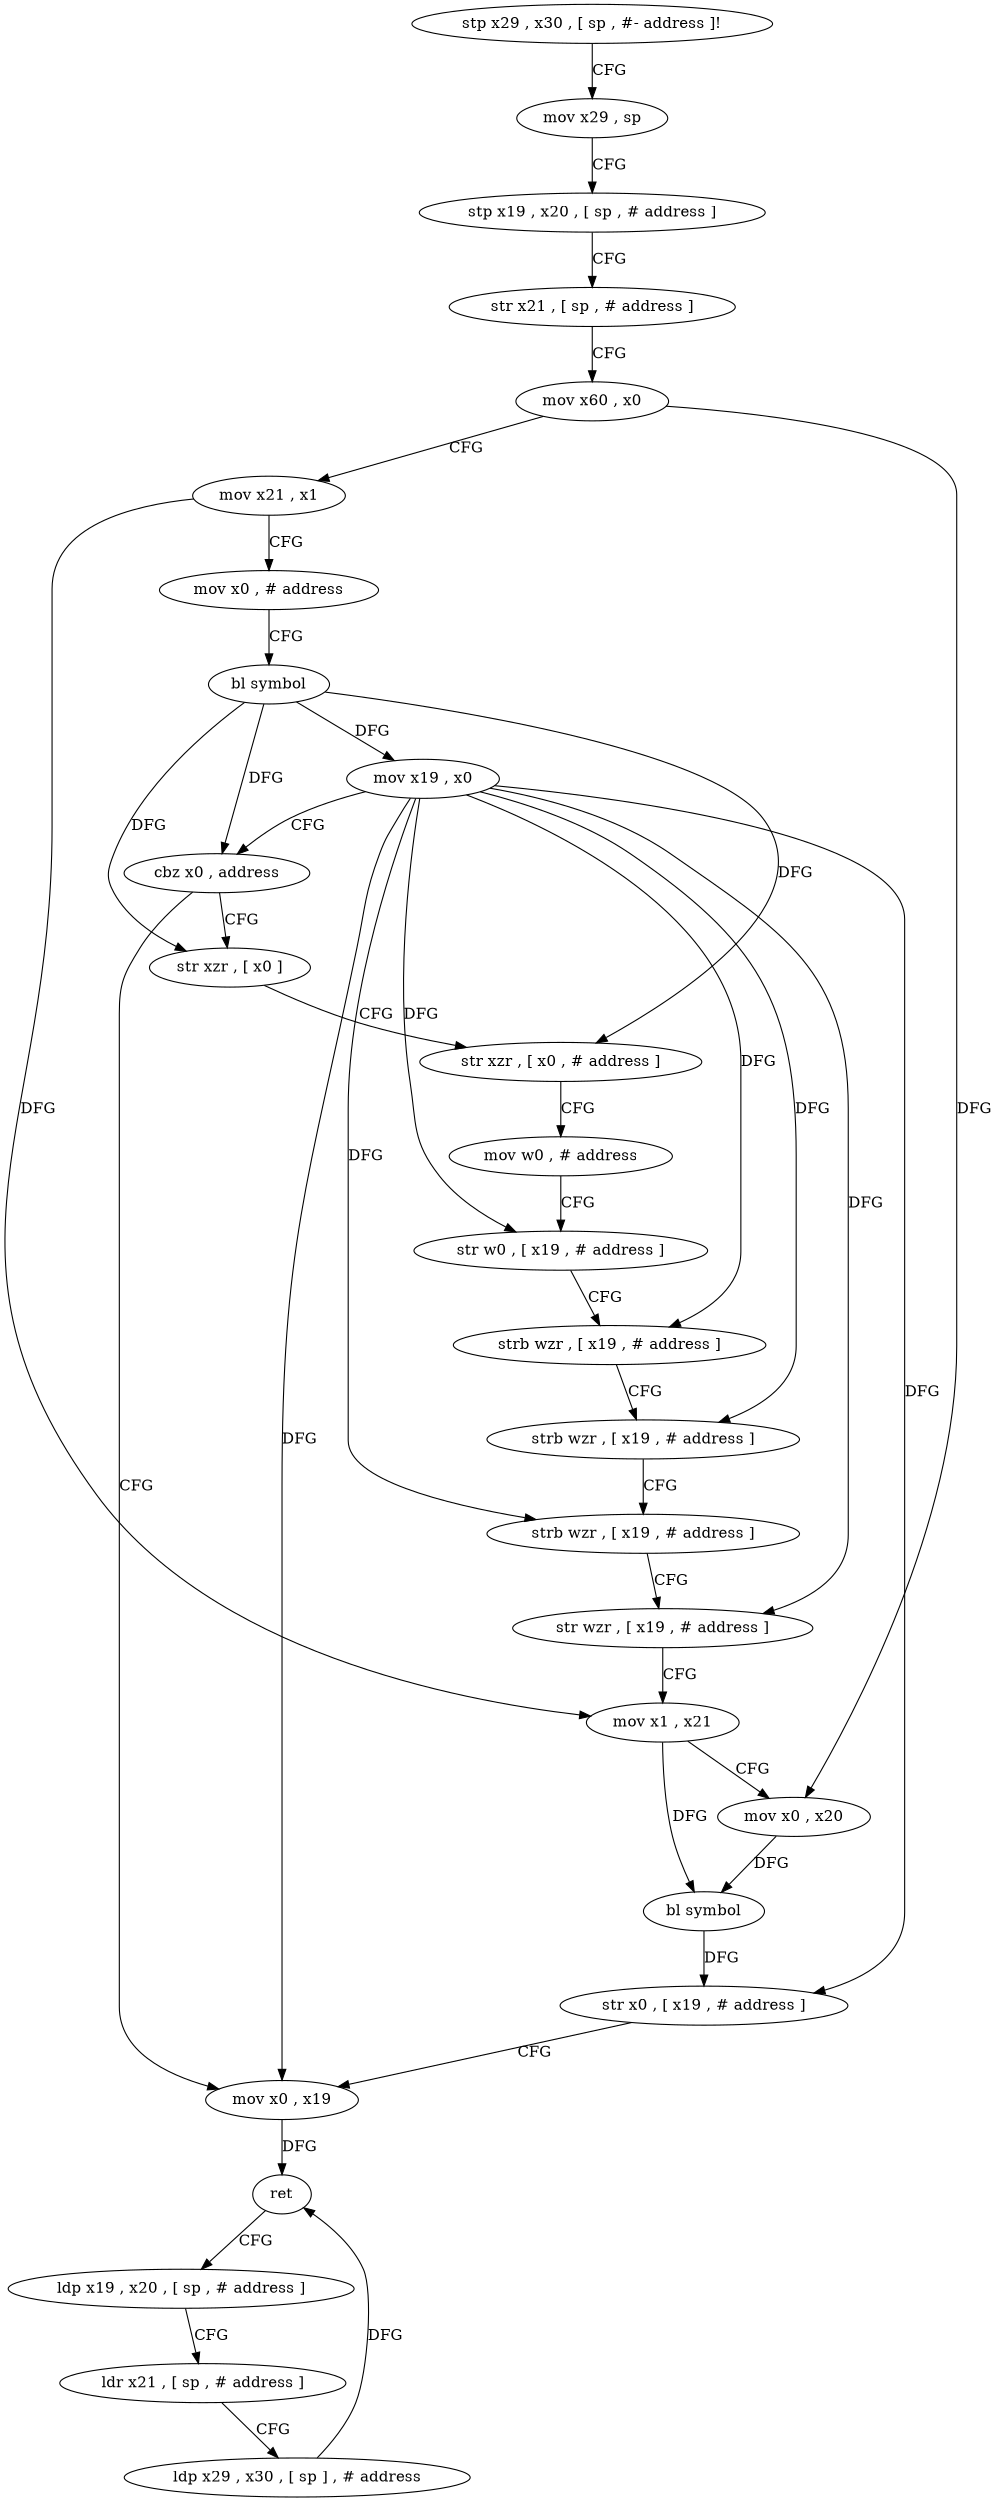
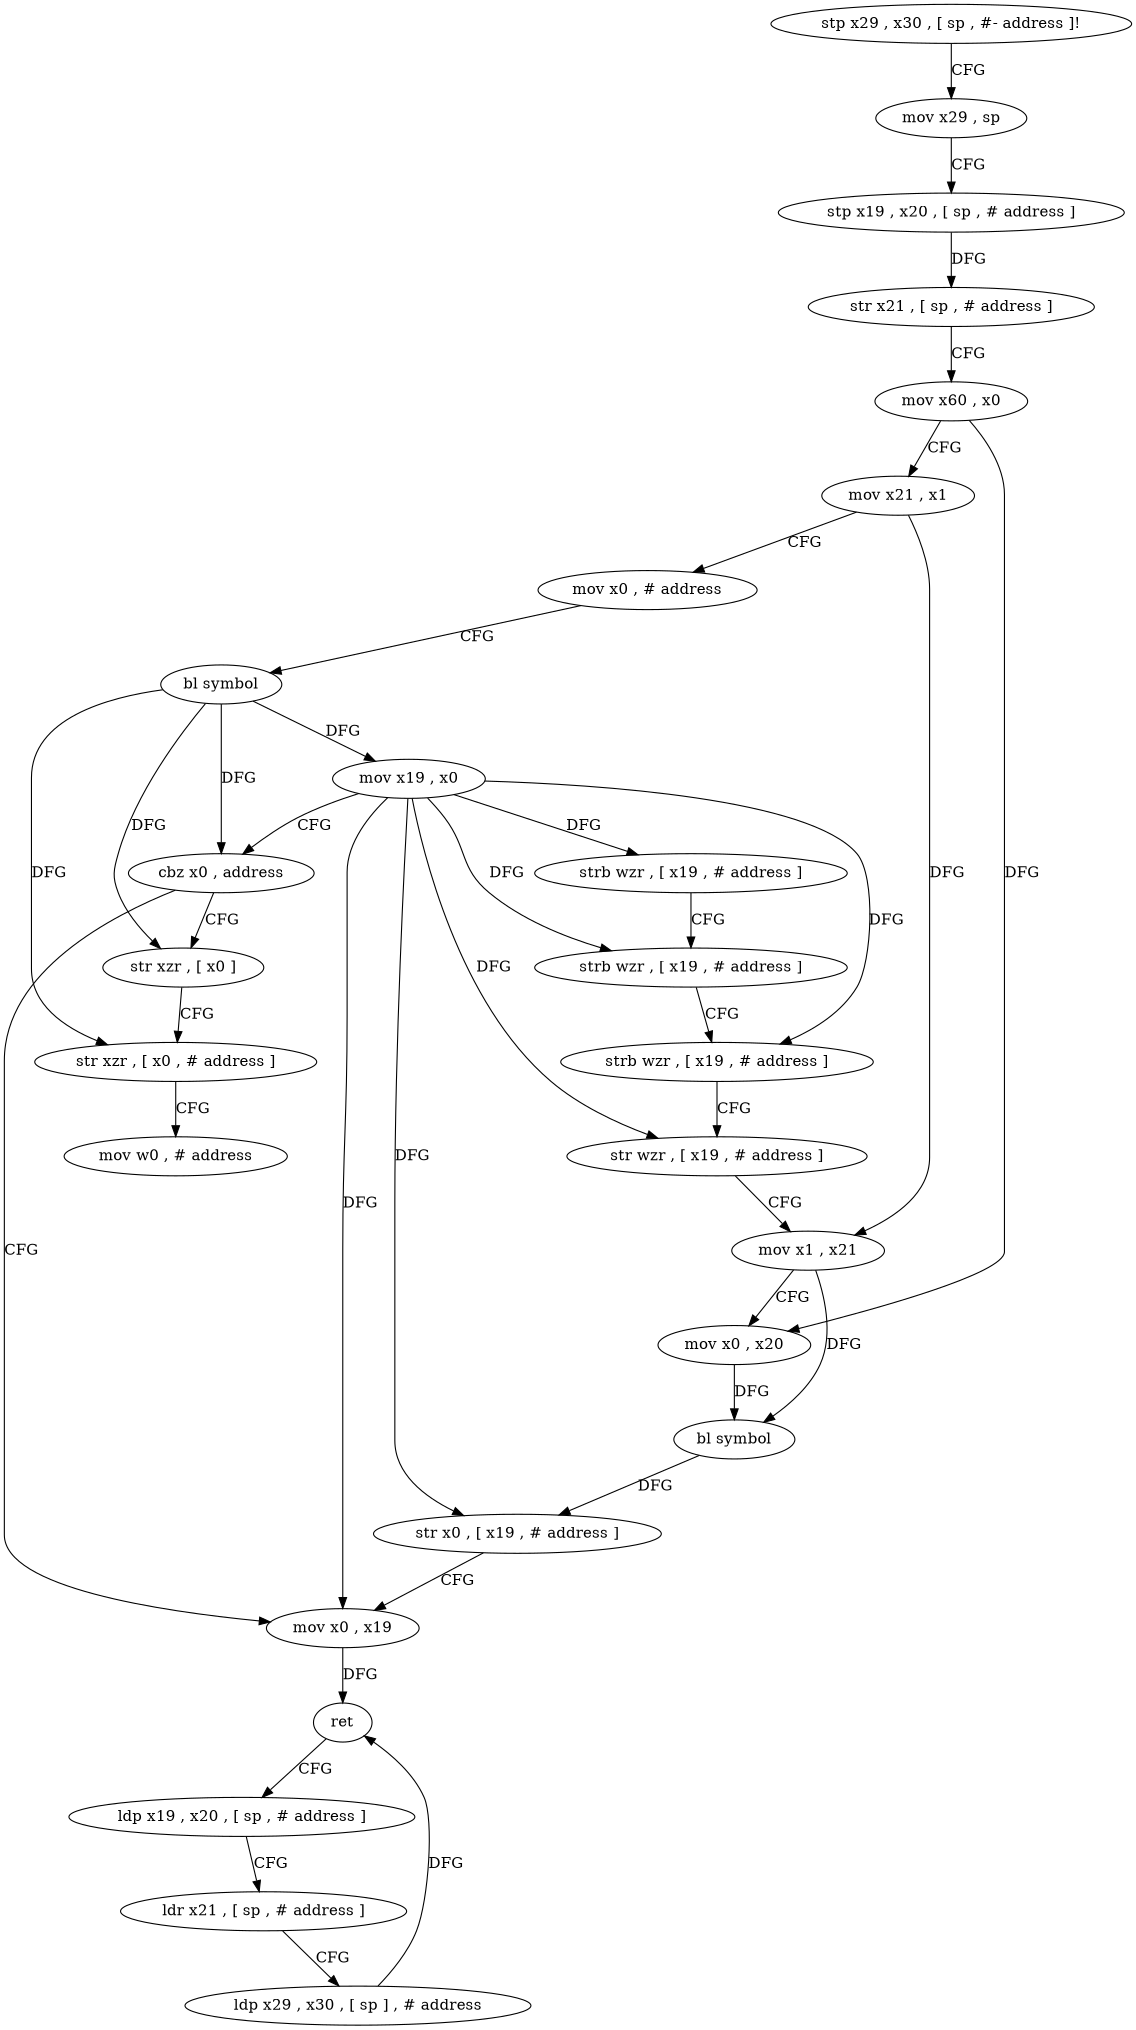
(610, 260) -> (969, 260)
(561, 1251) -> none
